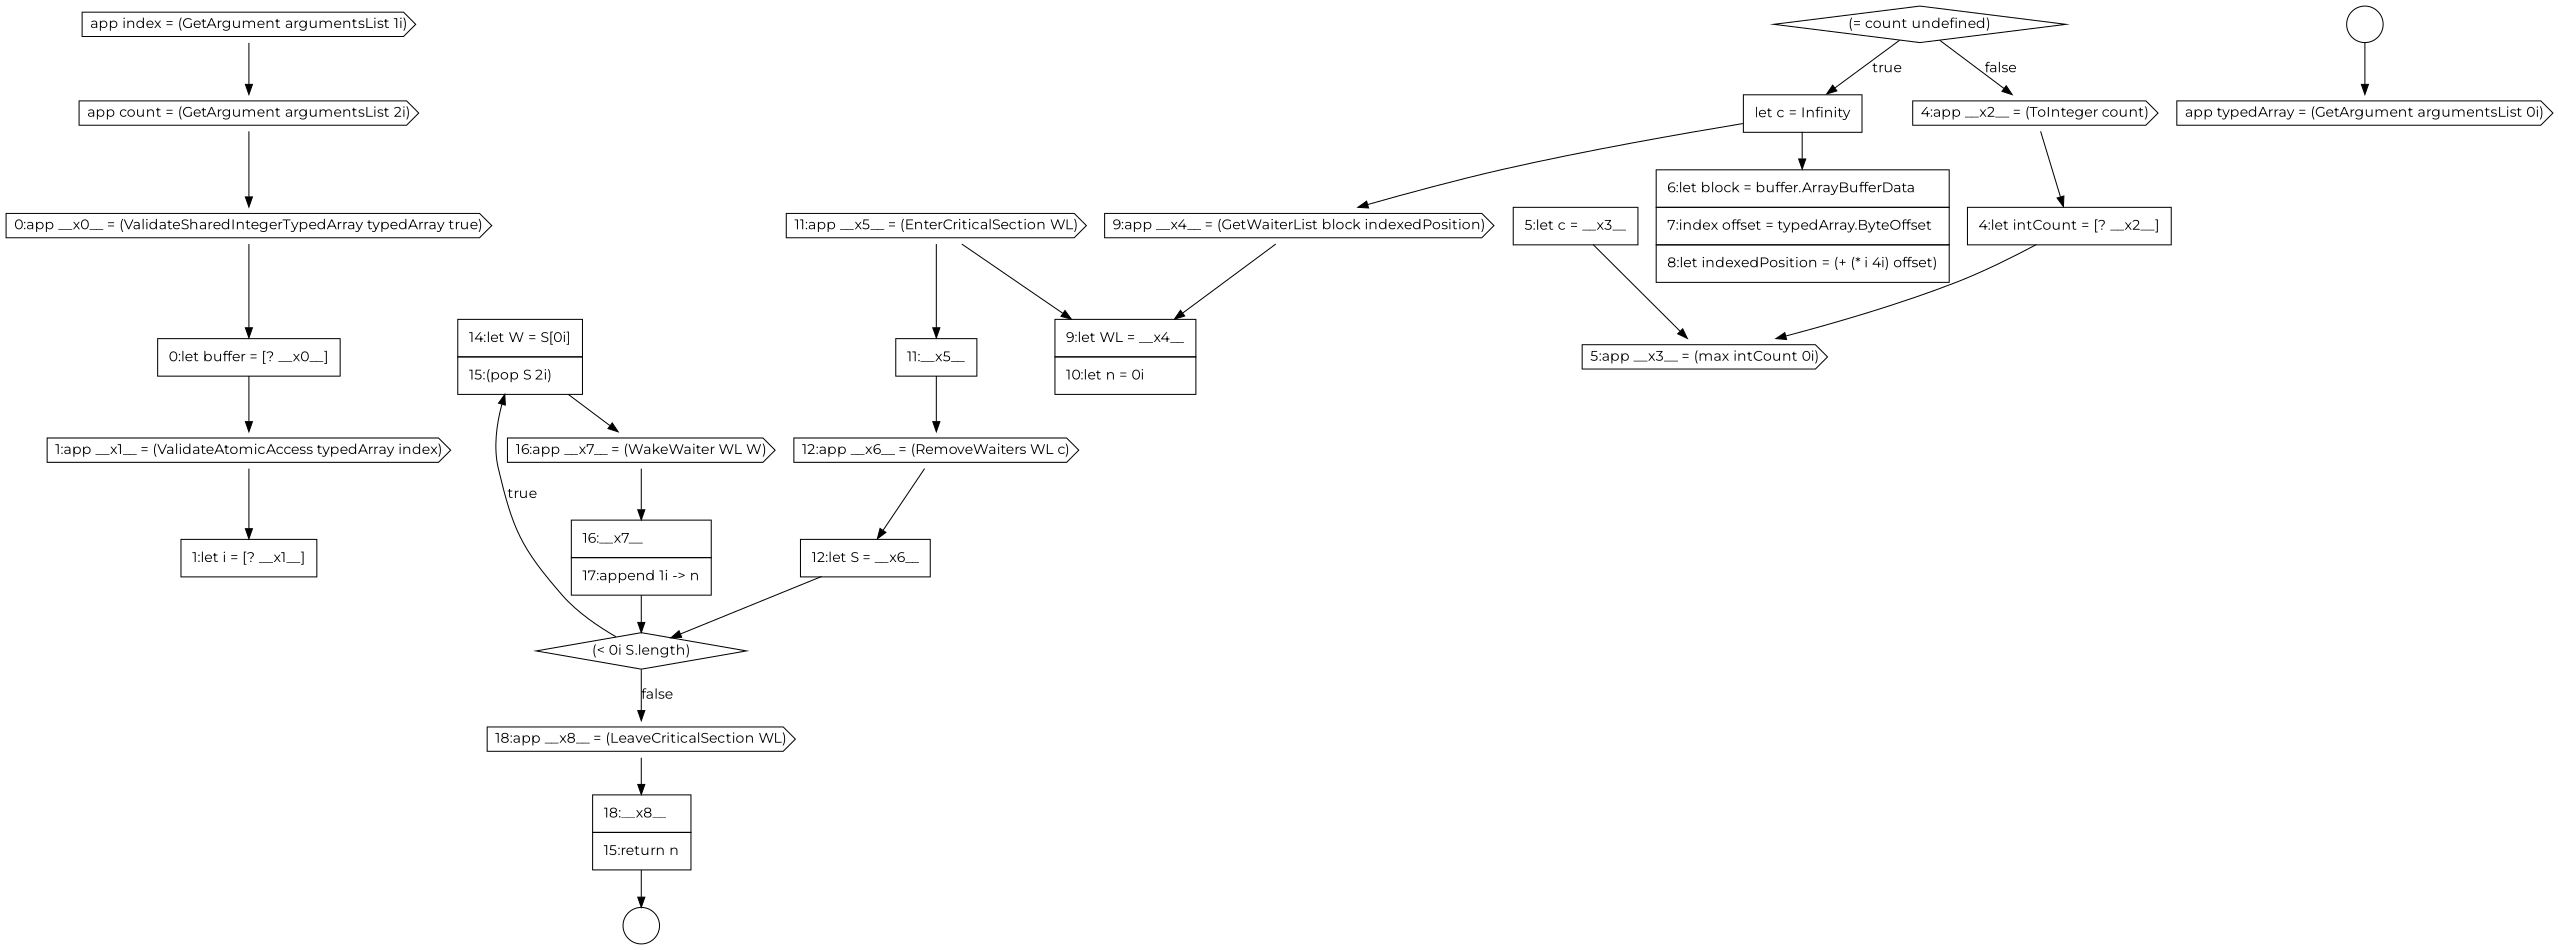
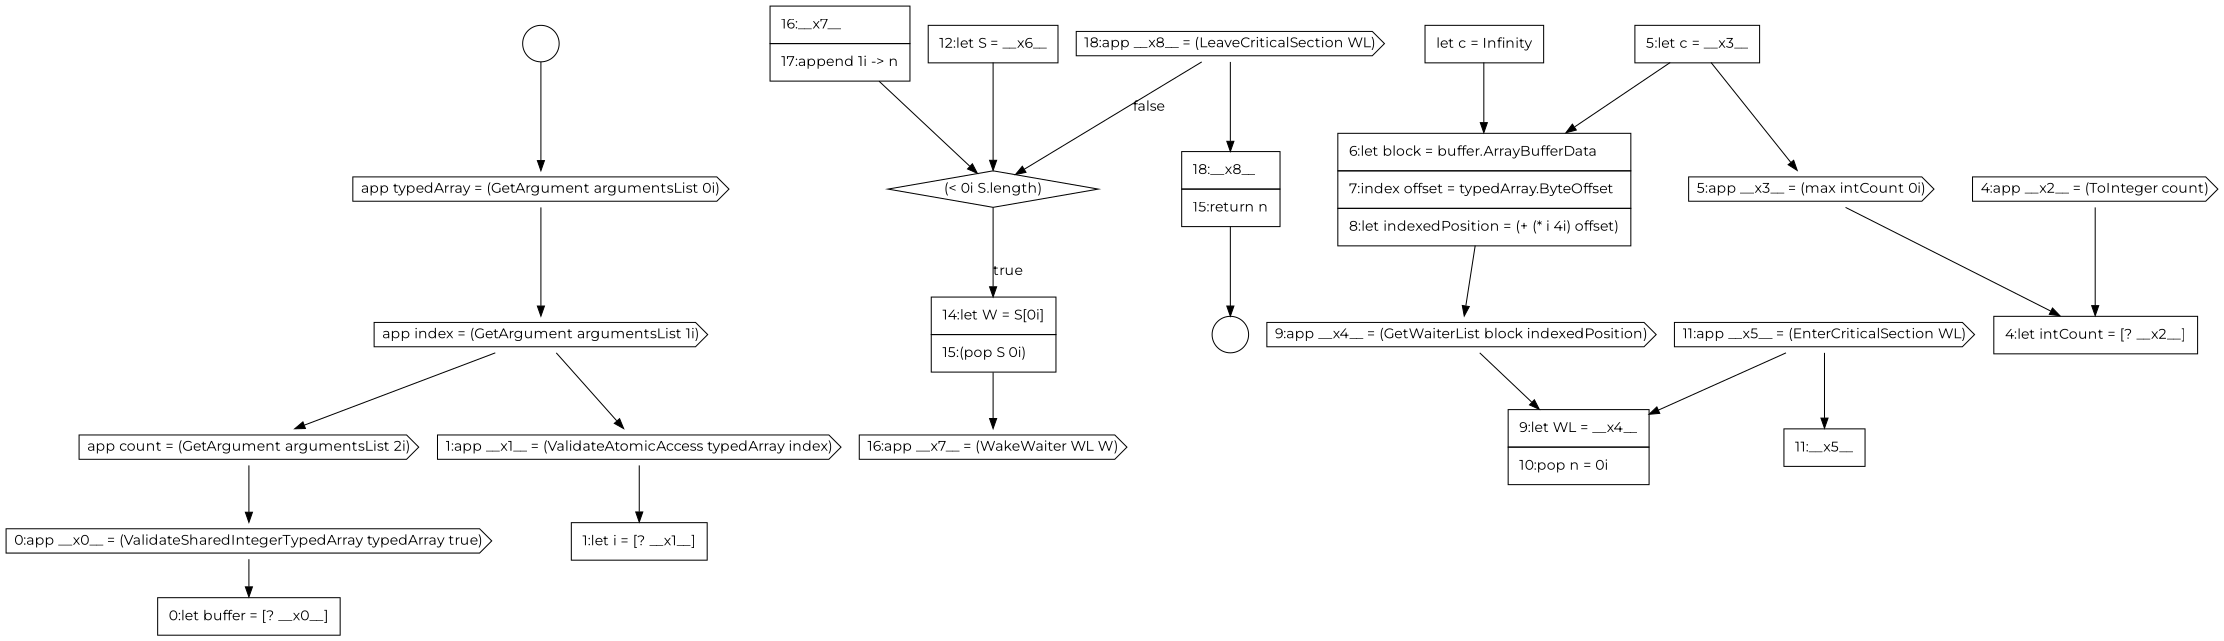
(1920, 24) -> none
none -> (1622, 95)
(1554, 158) -> (1471, 276)
none -> (541, 257)
(1914, 298) -> (1948, 259)
(510, 375) -> (984, 353)
(1106, 375) -> (1564, 465)
(249, 399) -> (587, 387)
(936, 450) -> none
(641, 489) -> none
(641, 690) -> (1113, 116)
